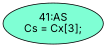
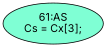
(53, 24) -> (53, 24)
